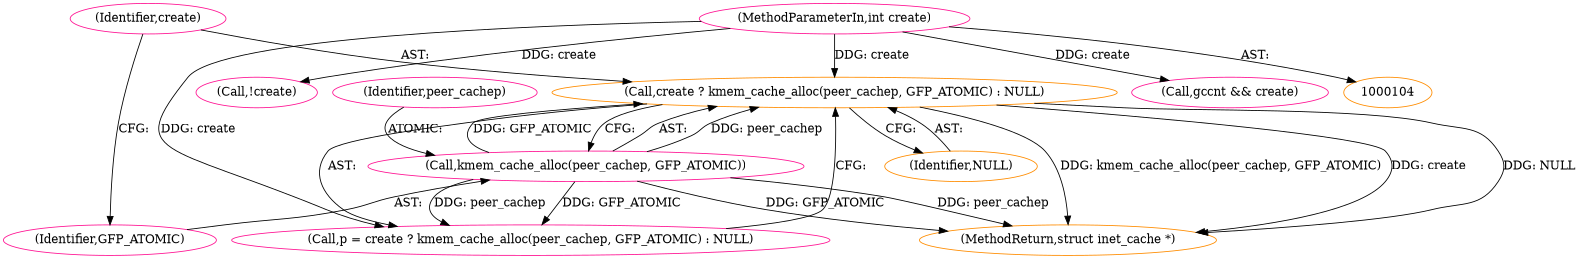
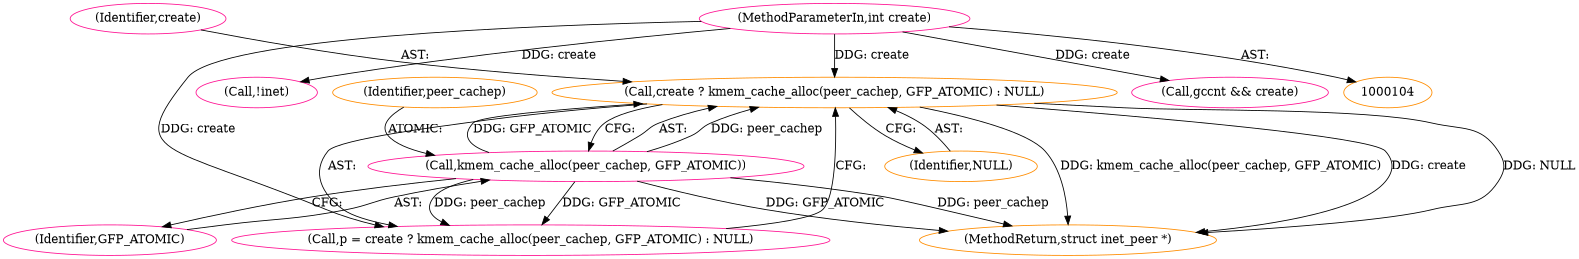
(257, 92) -> (257, 92)
(435, 92) -> (435, 92)
(118, 124) -> (312, 197)
(1068, 240) -> (1068, 240)
